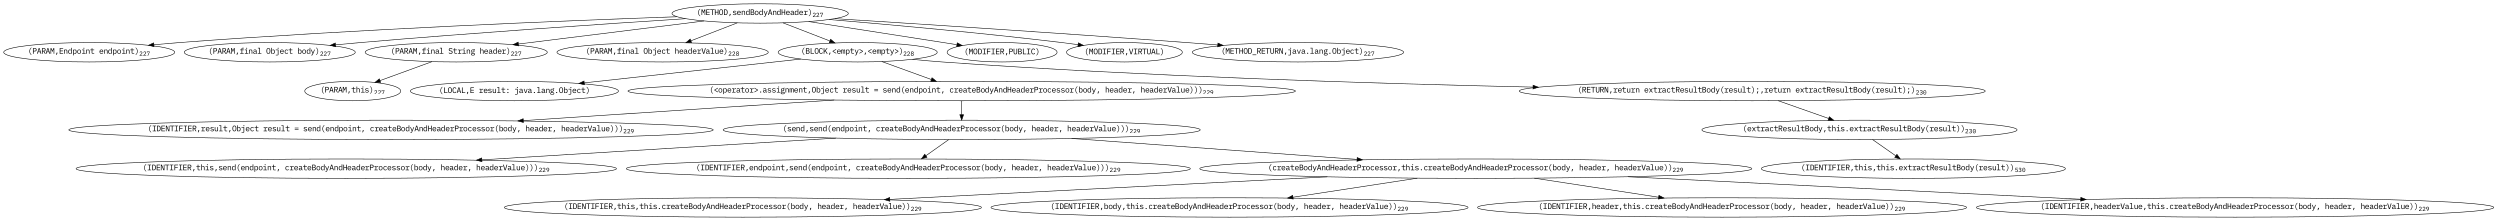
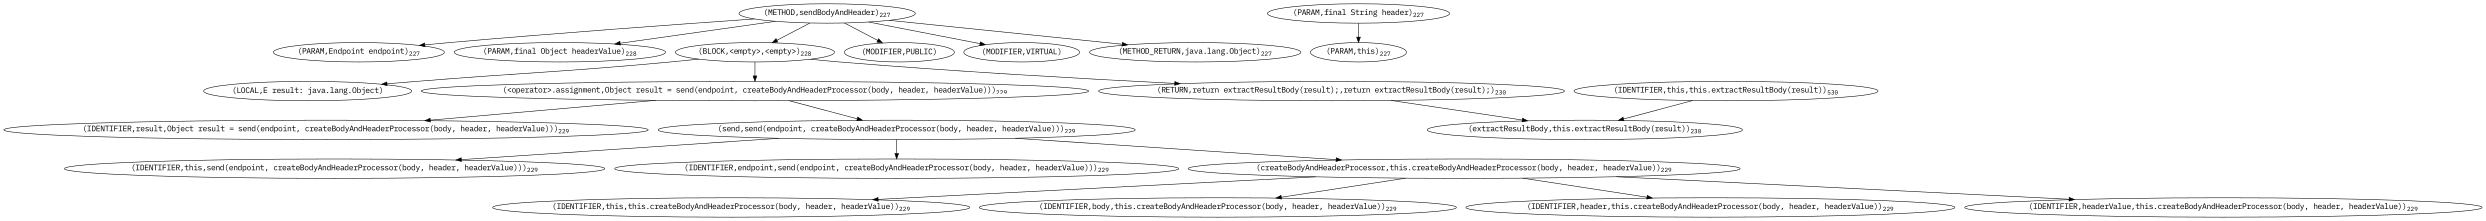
(611, 32) -> none
(270, 52) -> none
(1884, 148) -> (1658, 110)
